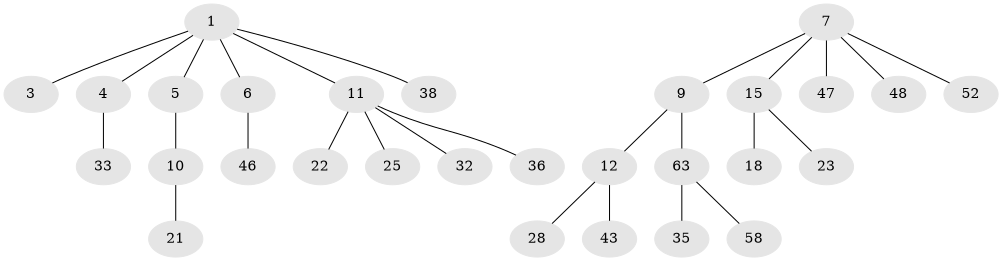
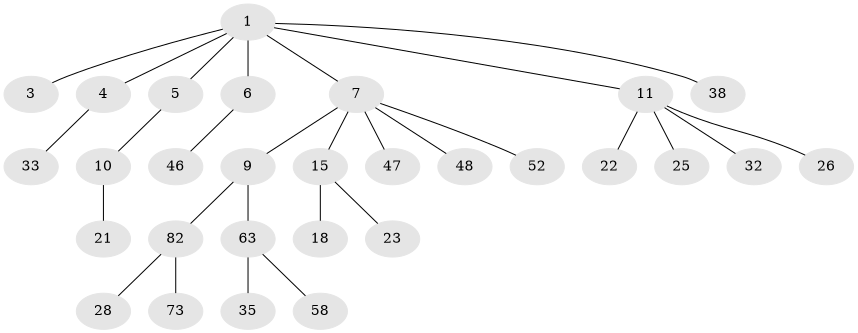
none -> (302, 58)
(537, 167) -> (826, 167)
(610, 167) -> (176, 239)
(610, 239) -> (176, 311)
